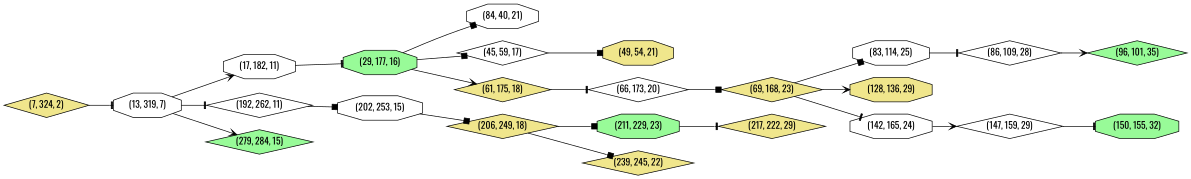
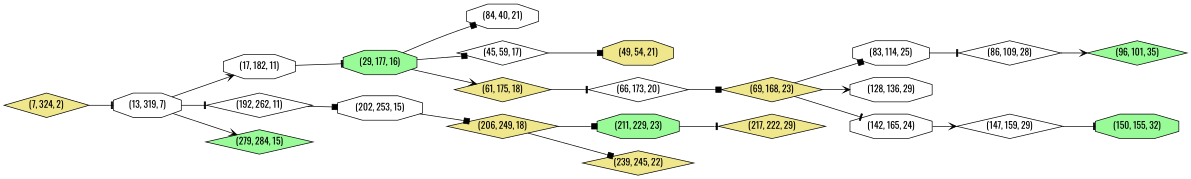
(891, 90) -> (891, 90)
